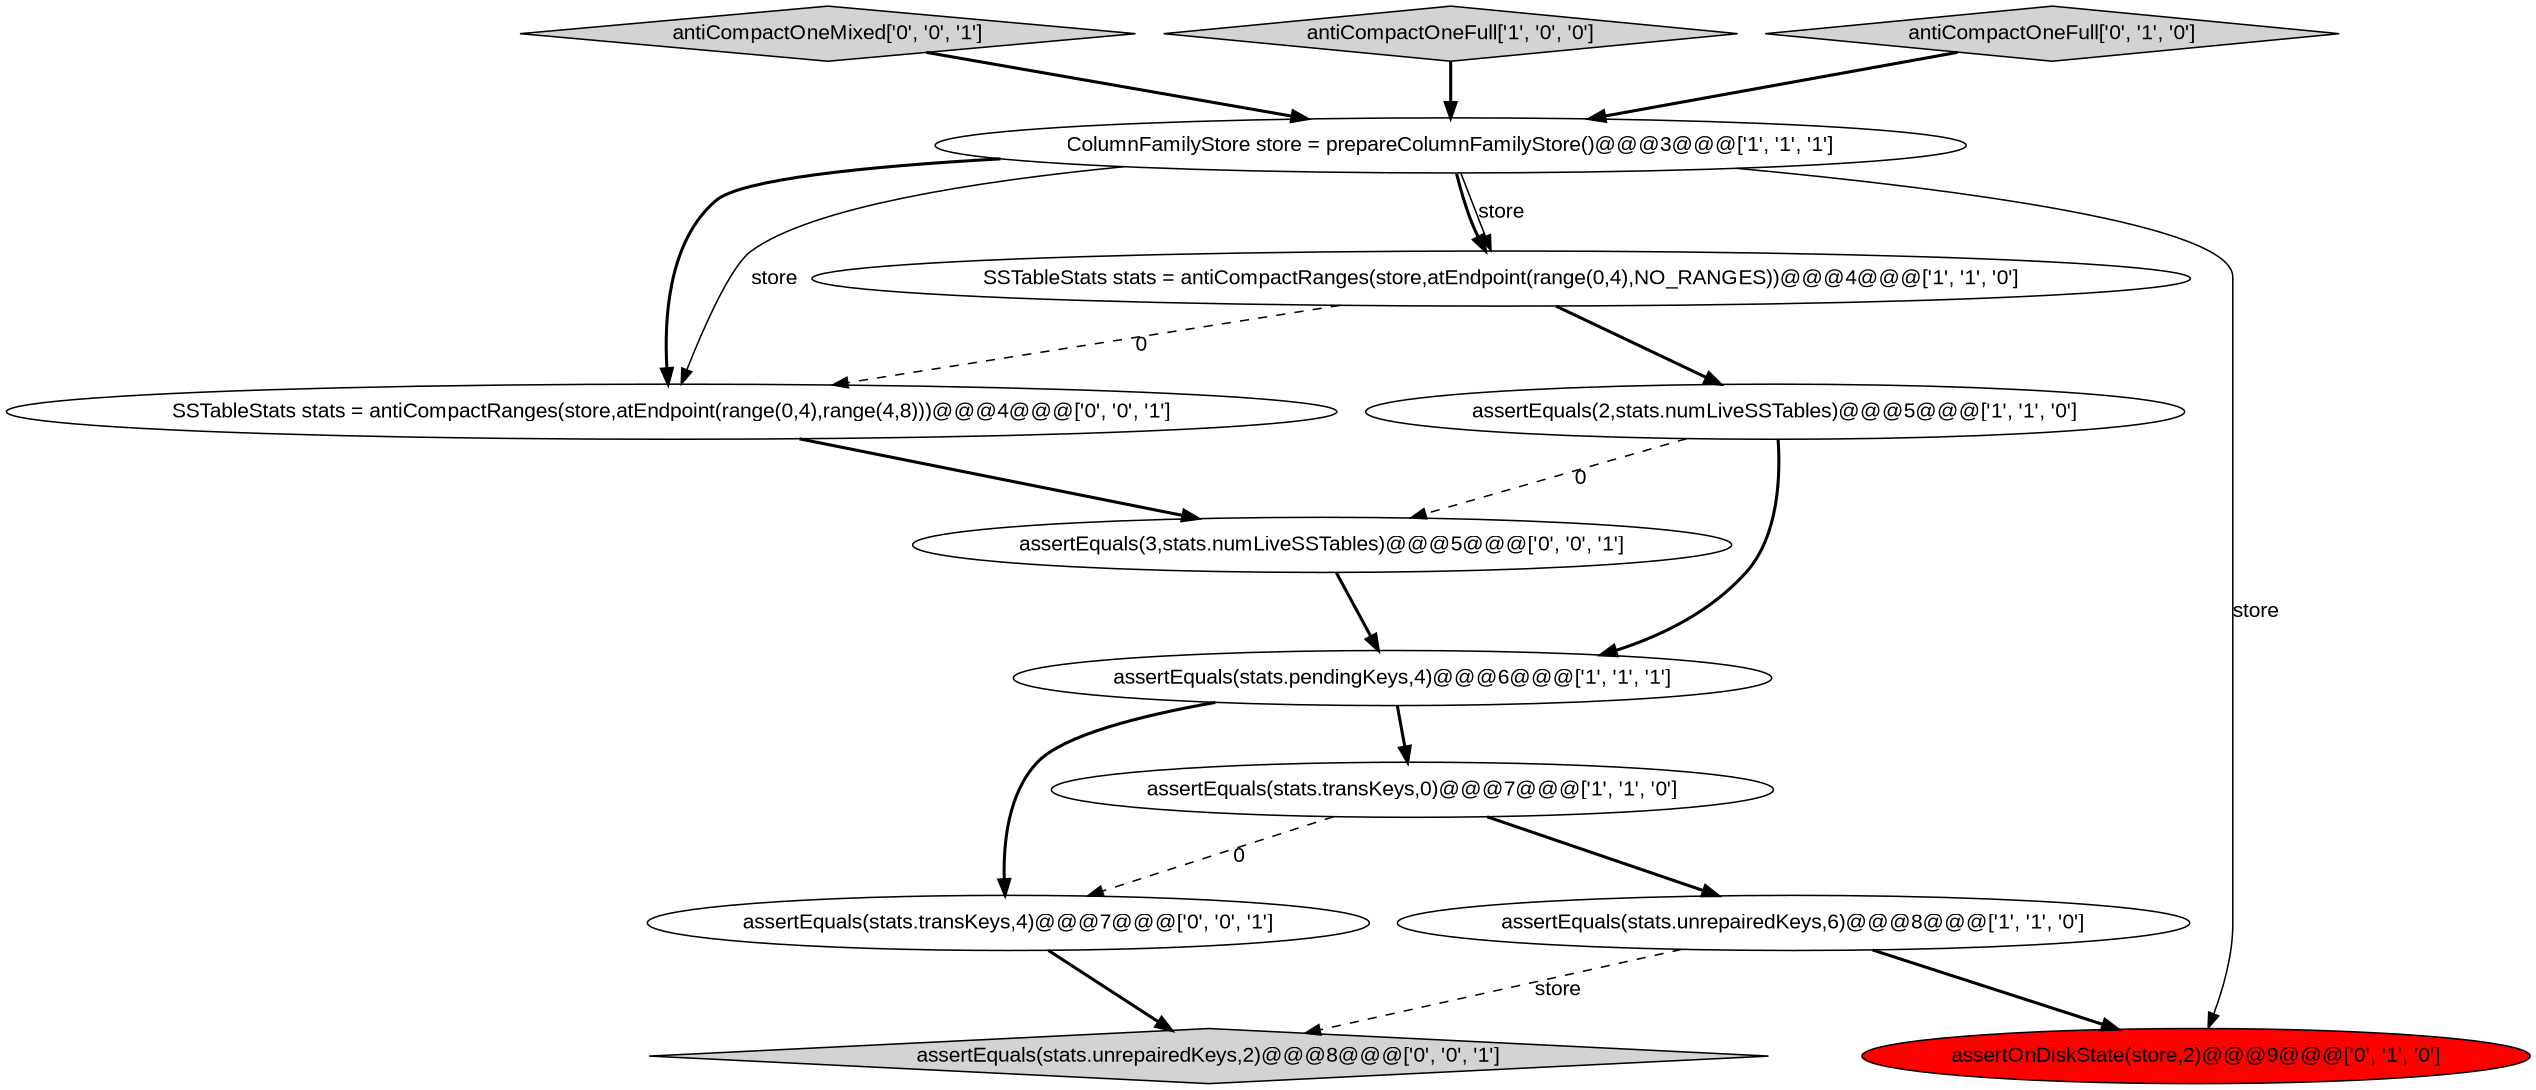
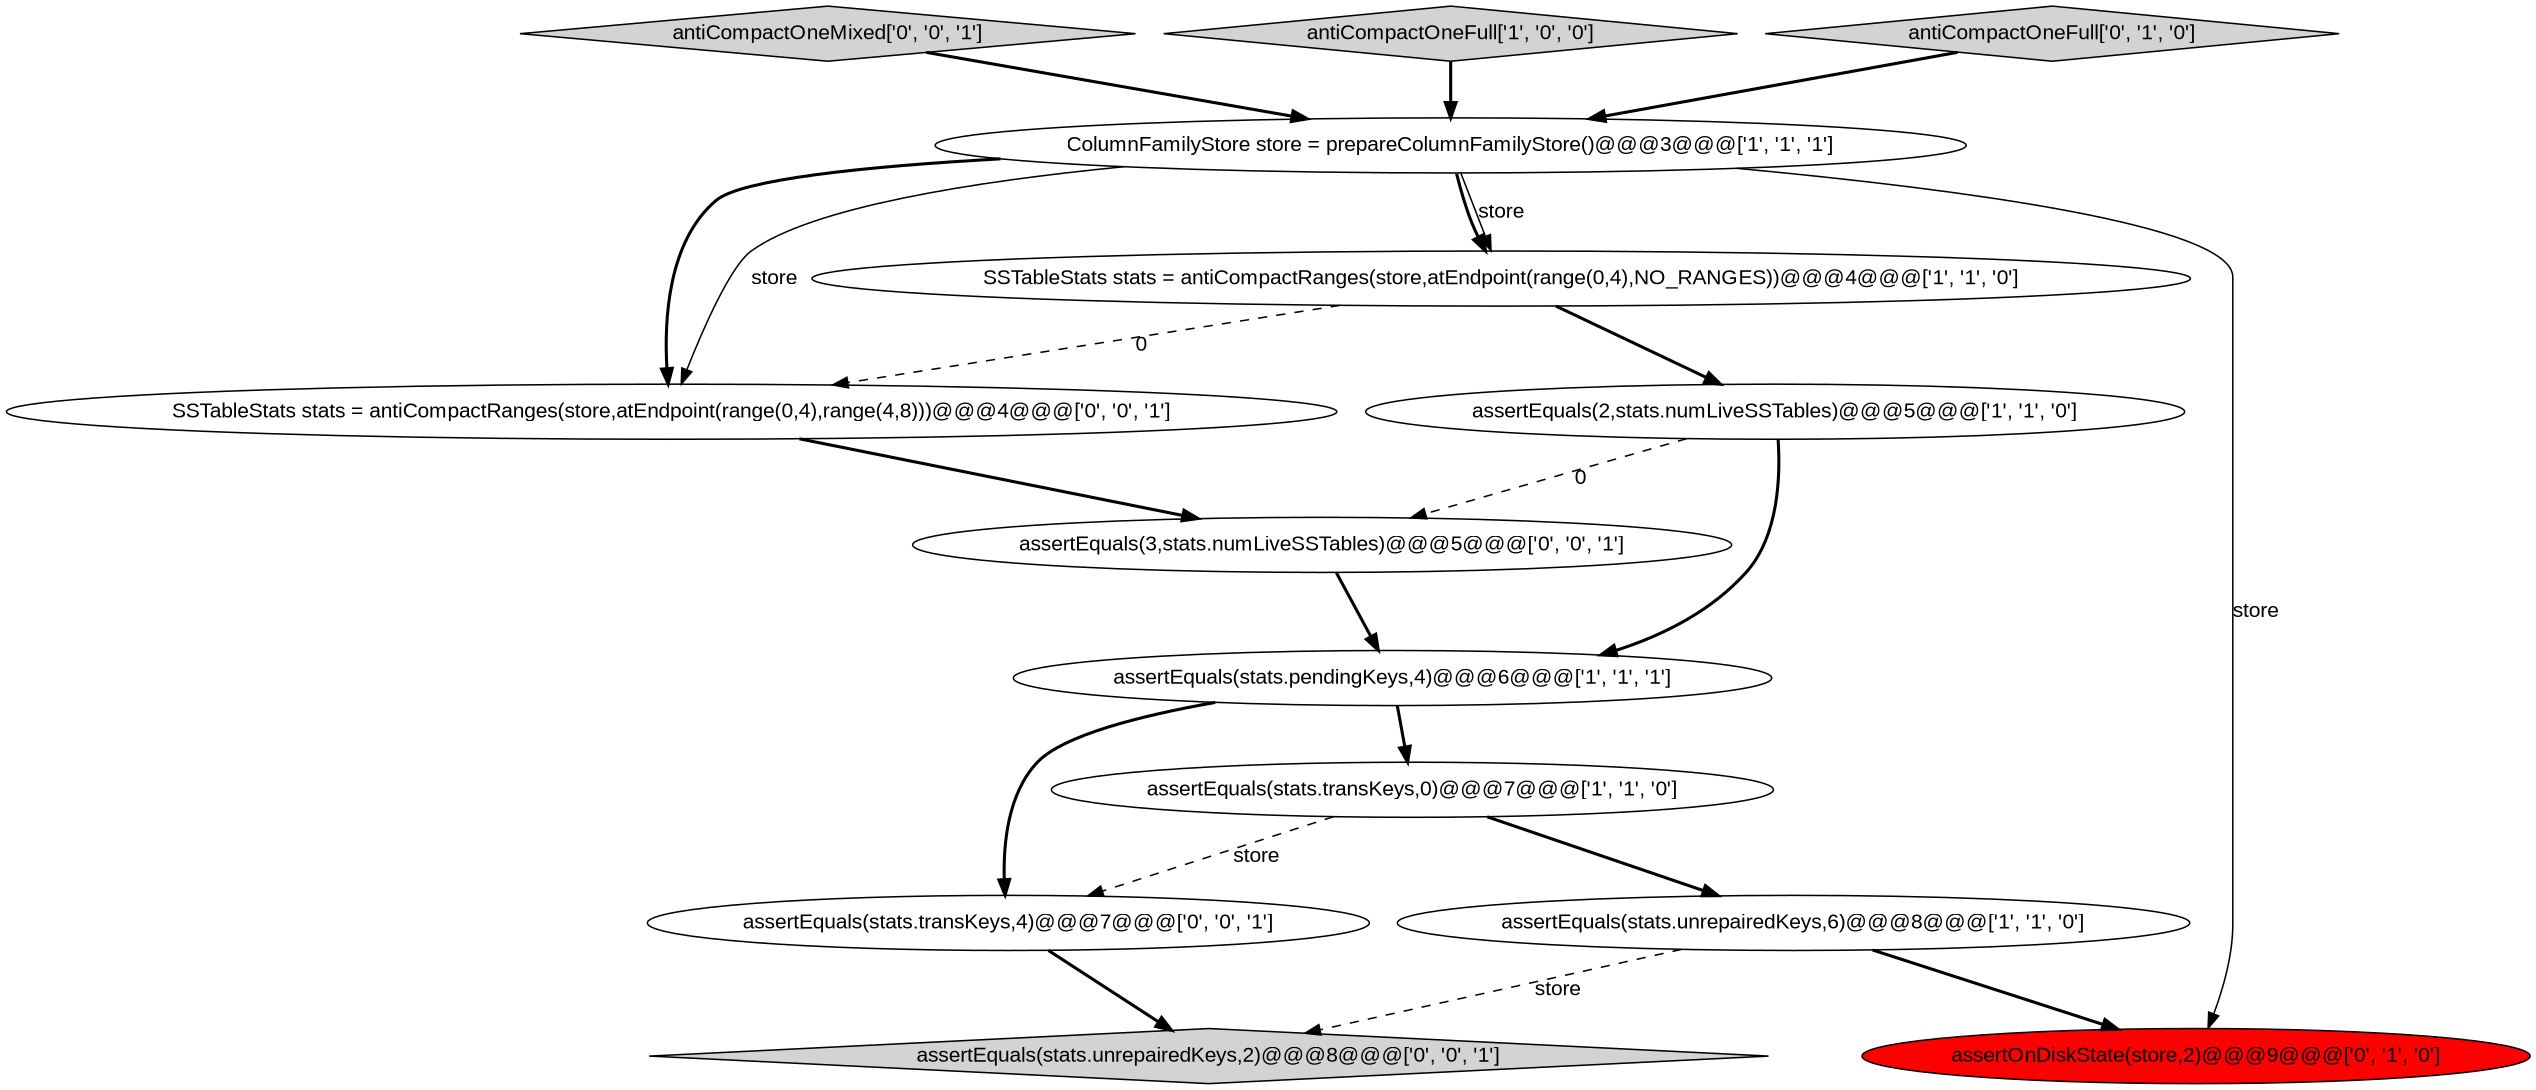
(1239, 856) -> (1257, 856)
